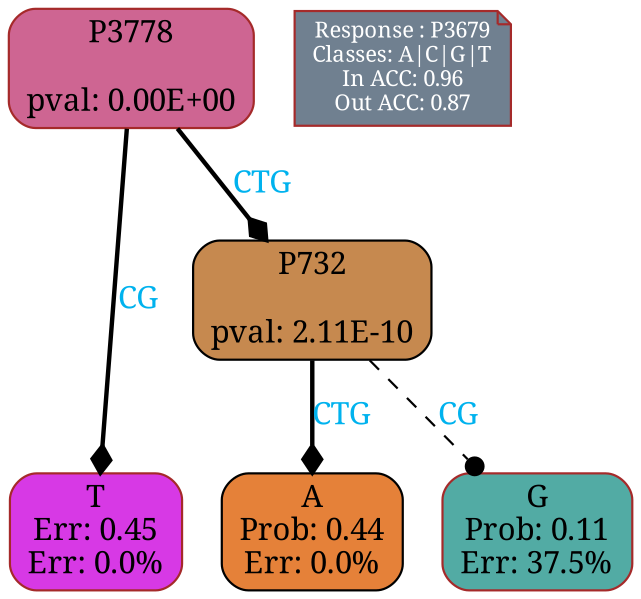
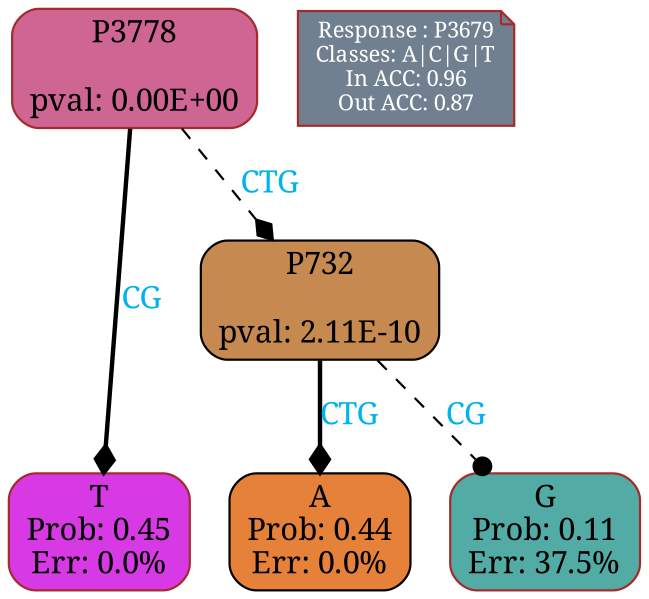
(214, 174) -> (219, 174)
(96, 532) -> (99, 532)
